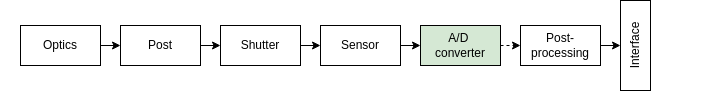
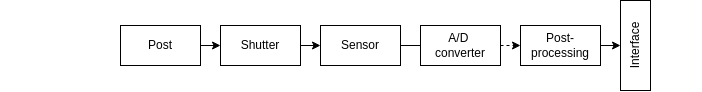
(61, 46) -> none
(107, 46) -> none
(412, 46) -> (414, 46)
(461, 46) -> (461, 46)
